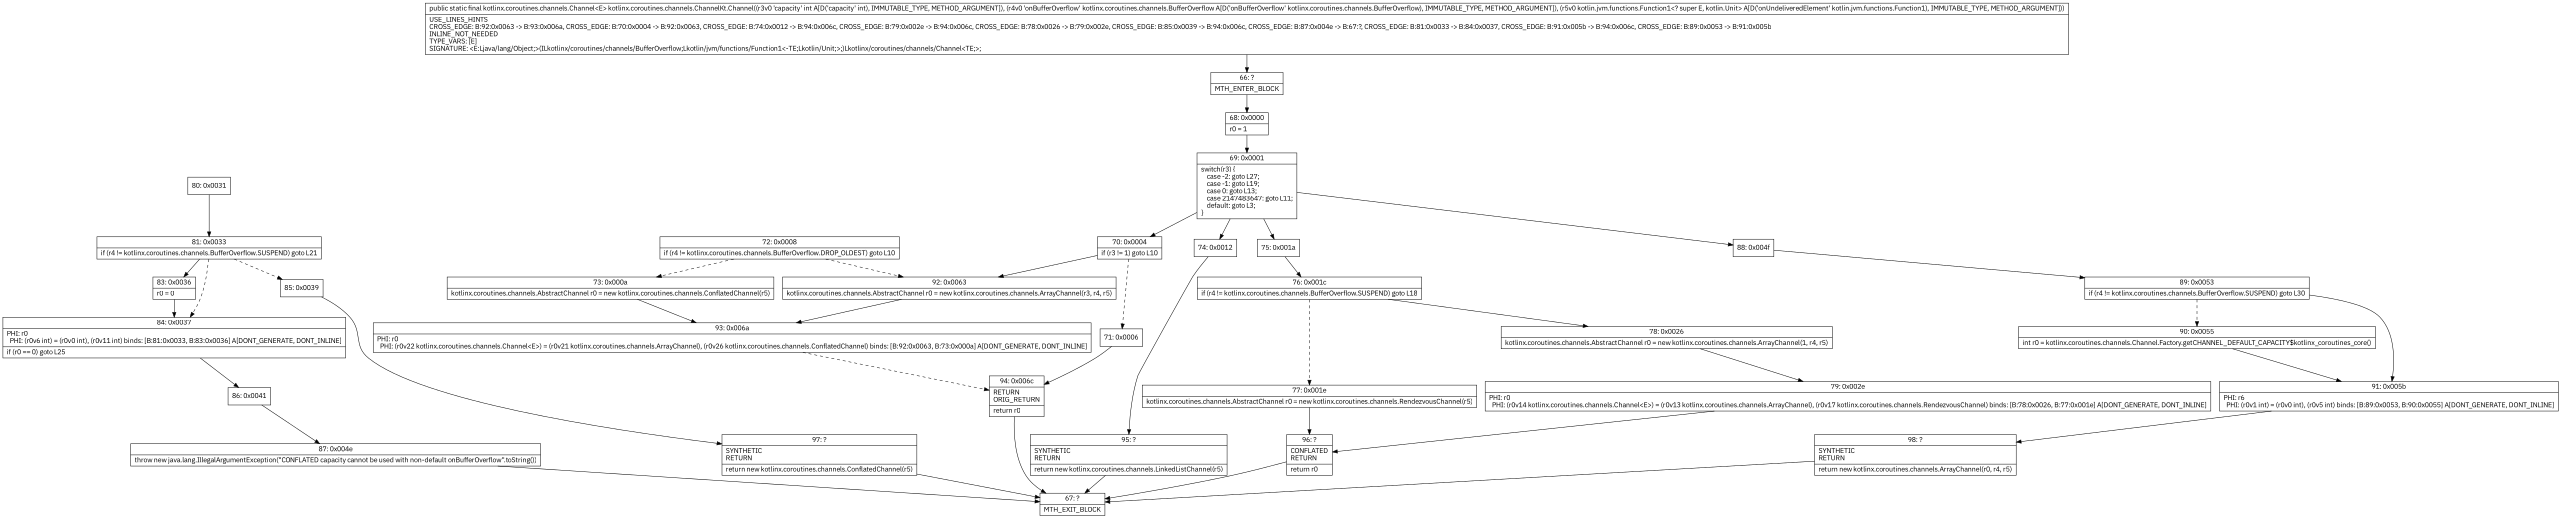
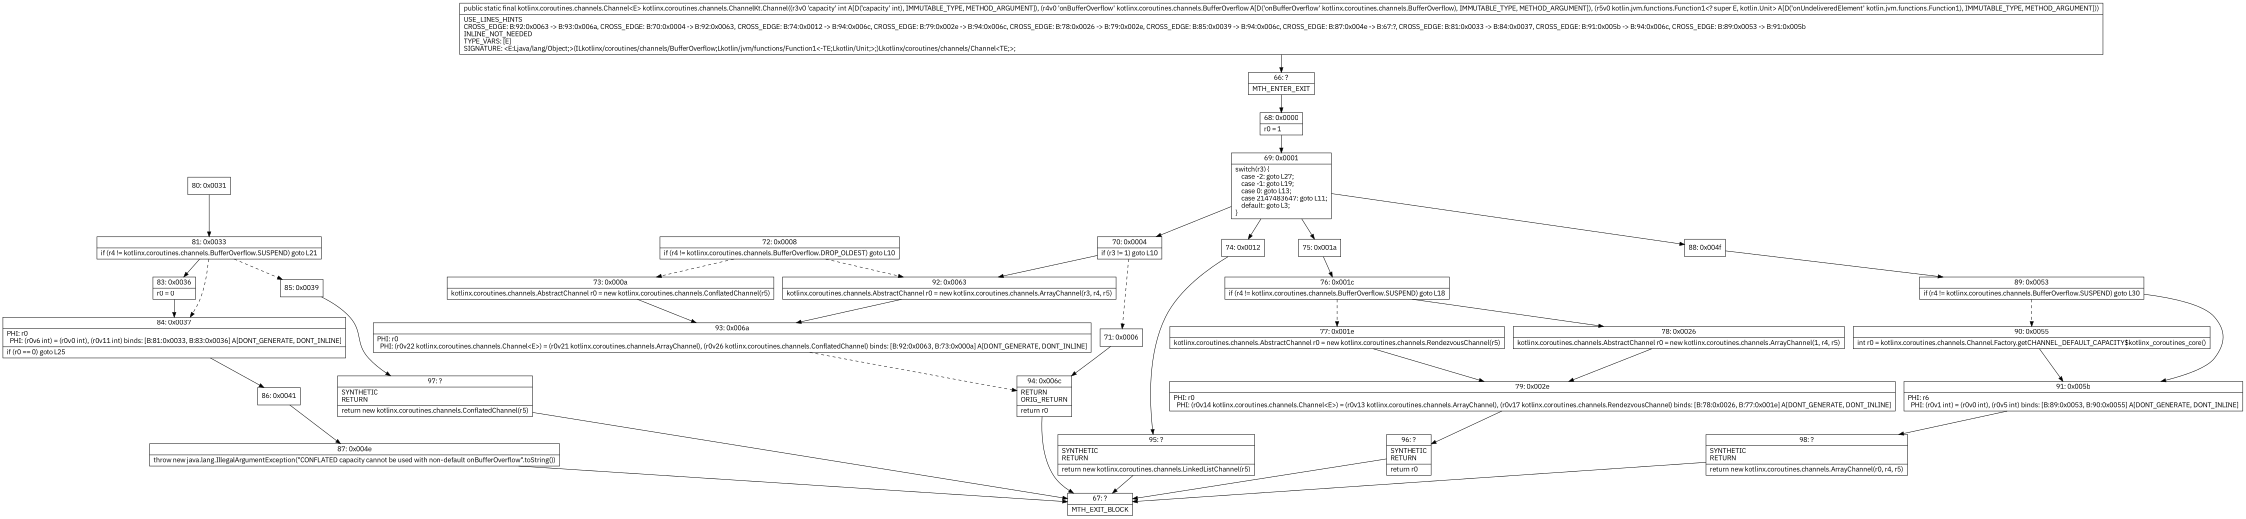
(1247, 89) -> (1281, 89)
(1309, 418) -> (1426, 364)
(1309, 451) -> (1409, 451)
